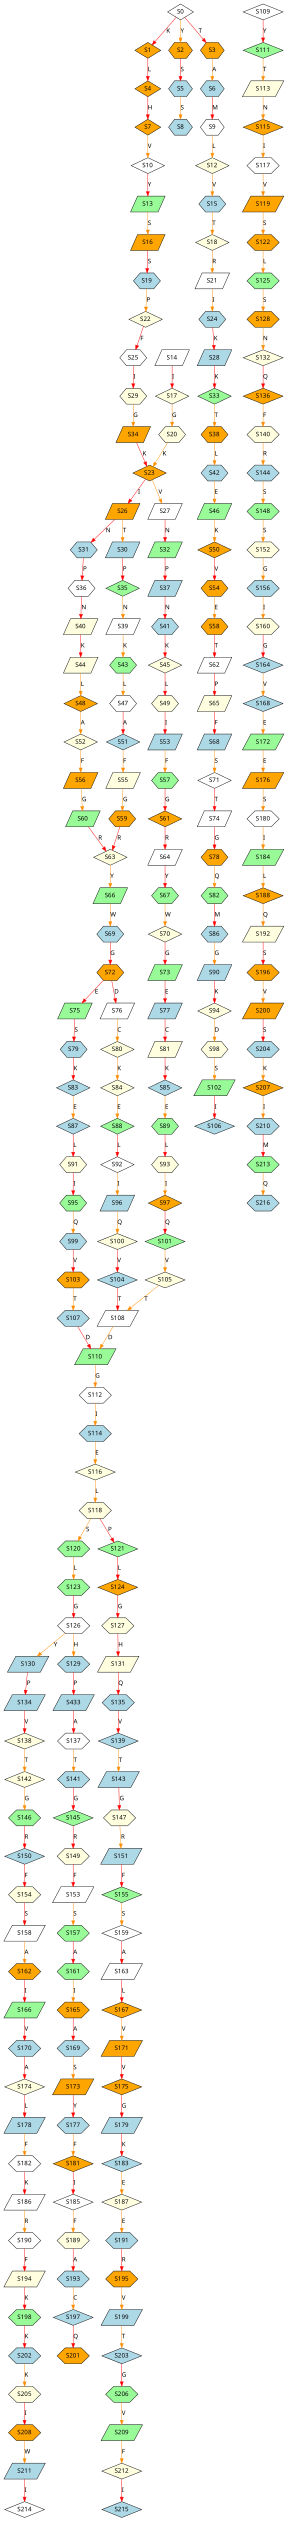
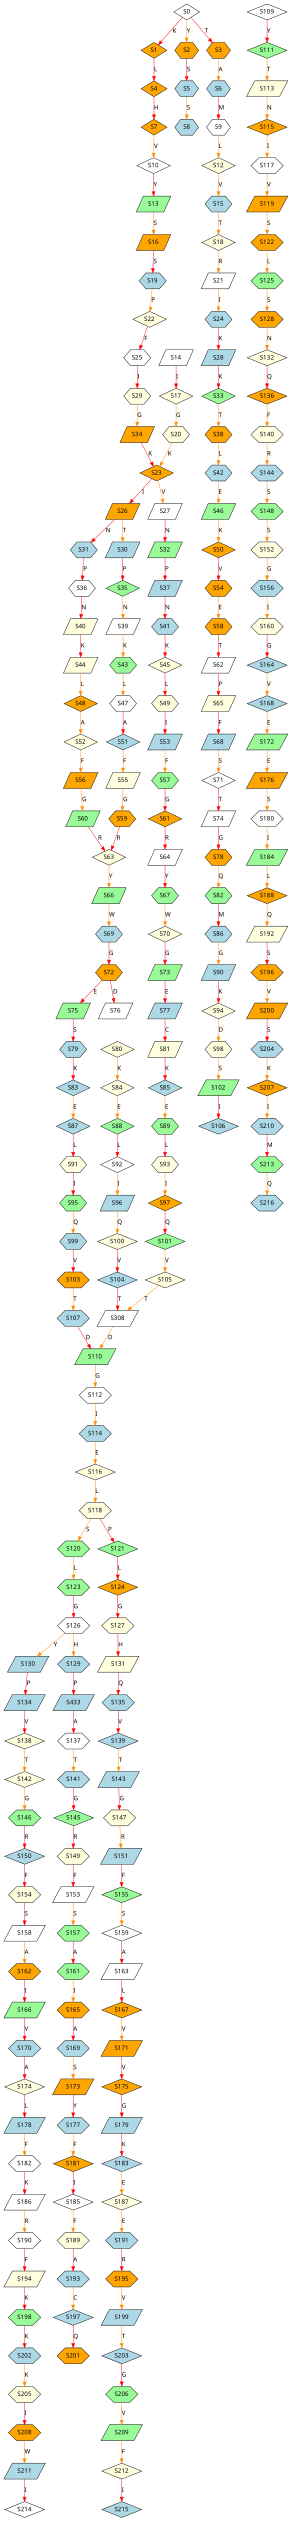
(117, 1028) -> none
(118, 1318) -> (118, 1318)
